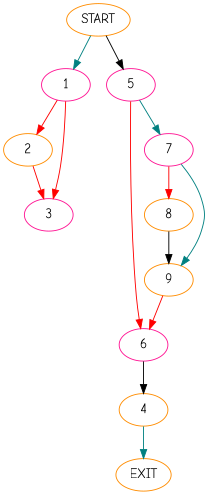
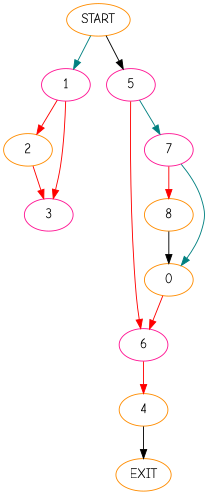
(169, 280) -> (169, 280)
(144, 373) -> (144, 373)
(144, 438) -> (144, 438)
